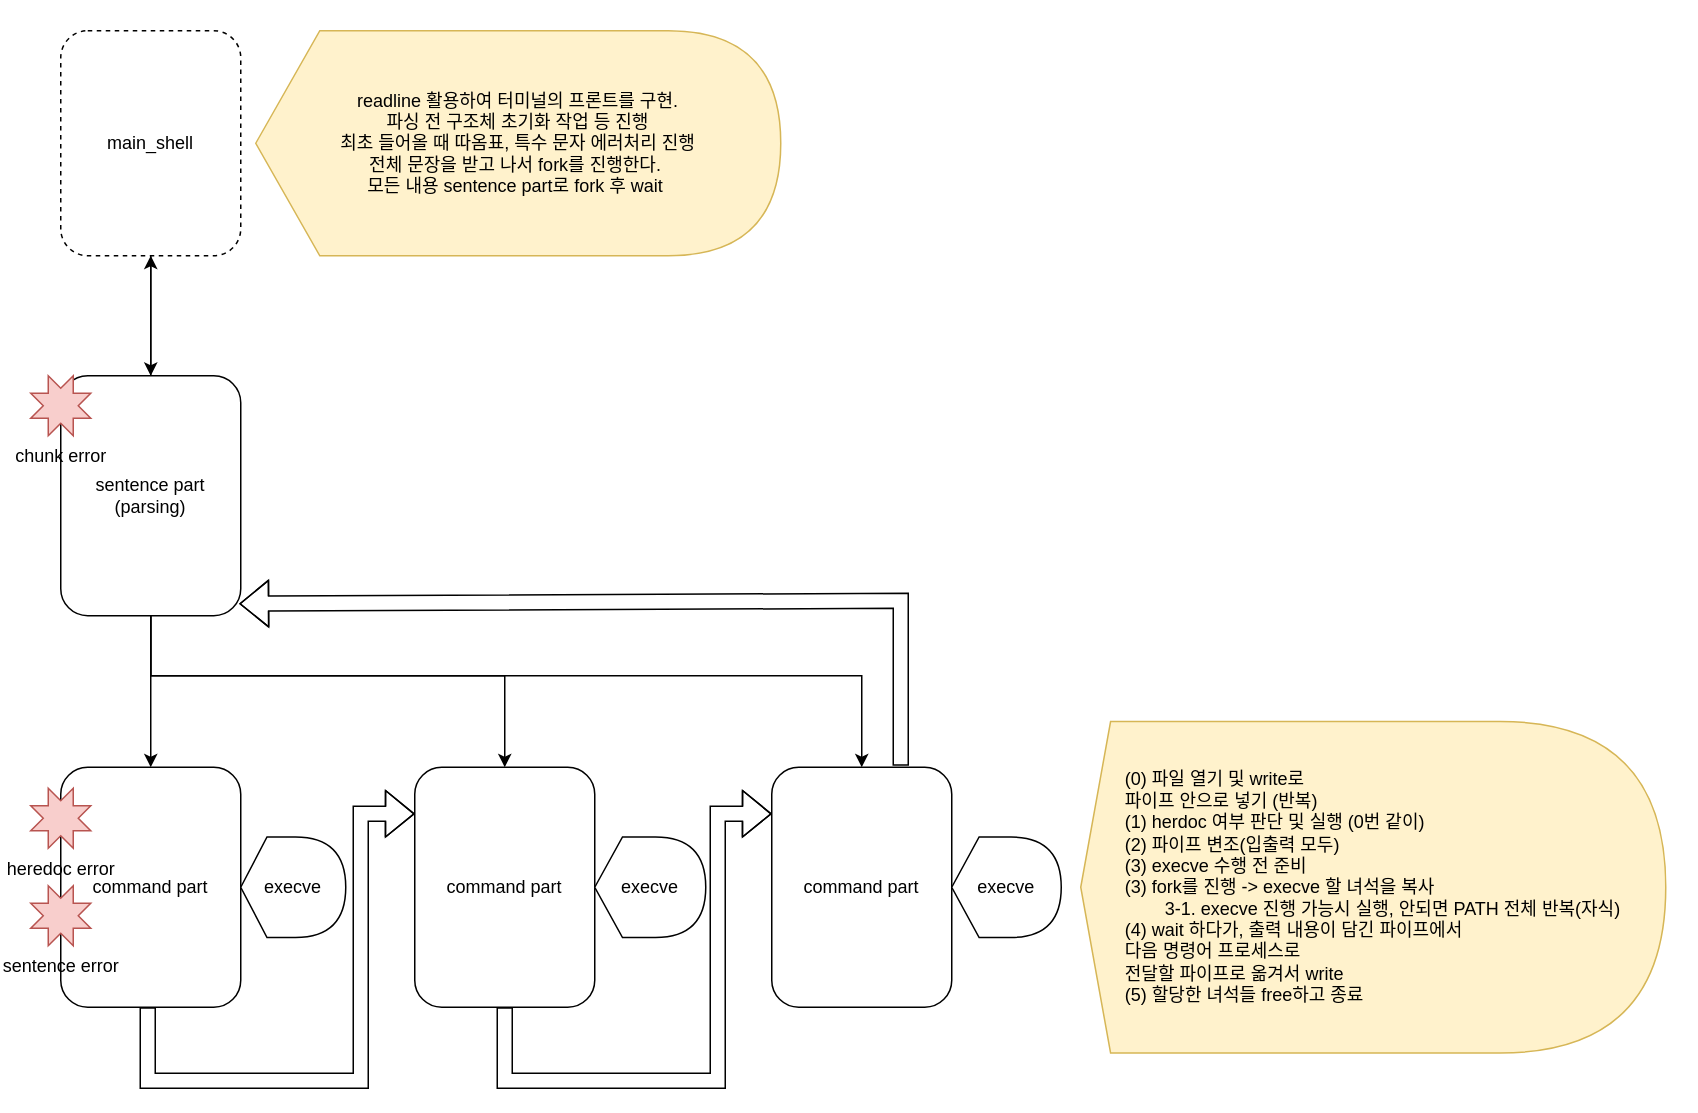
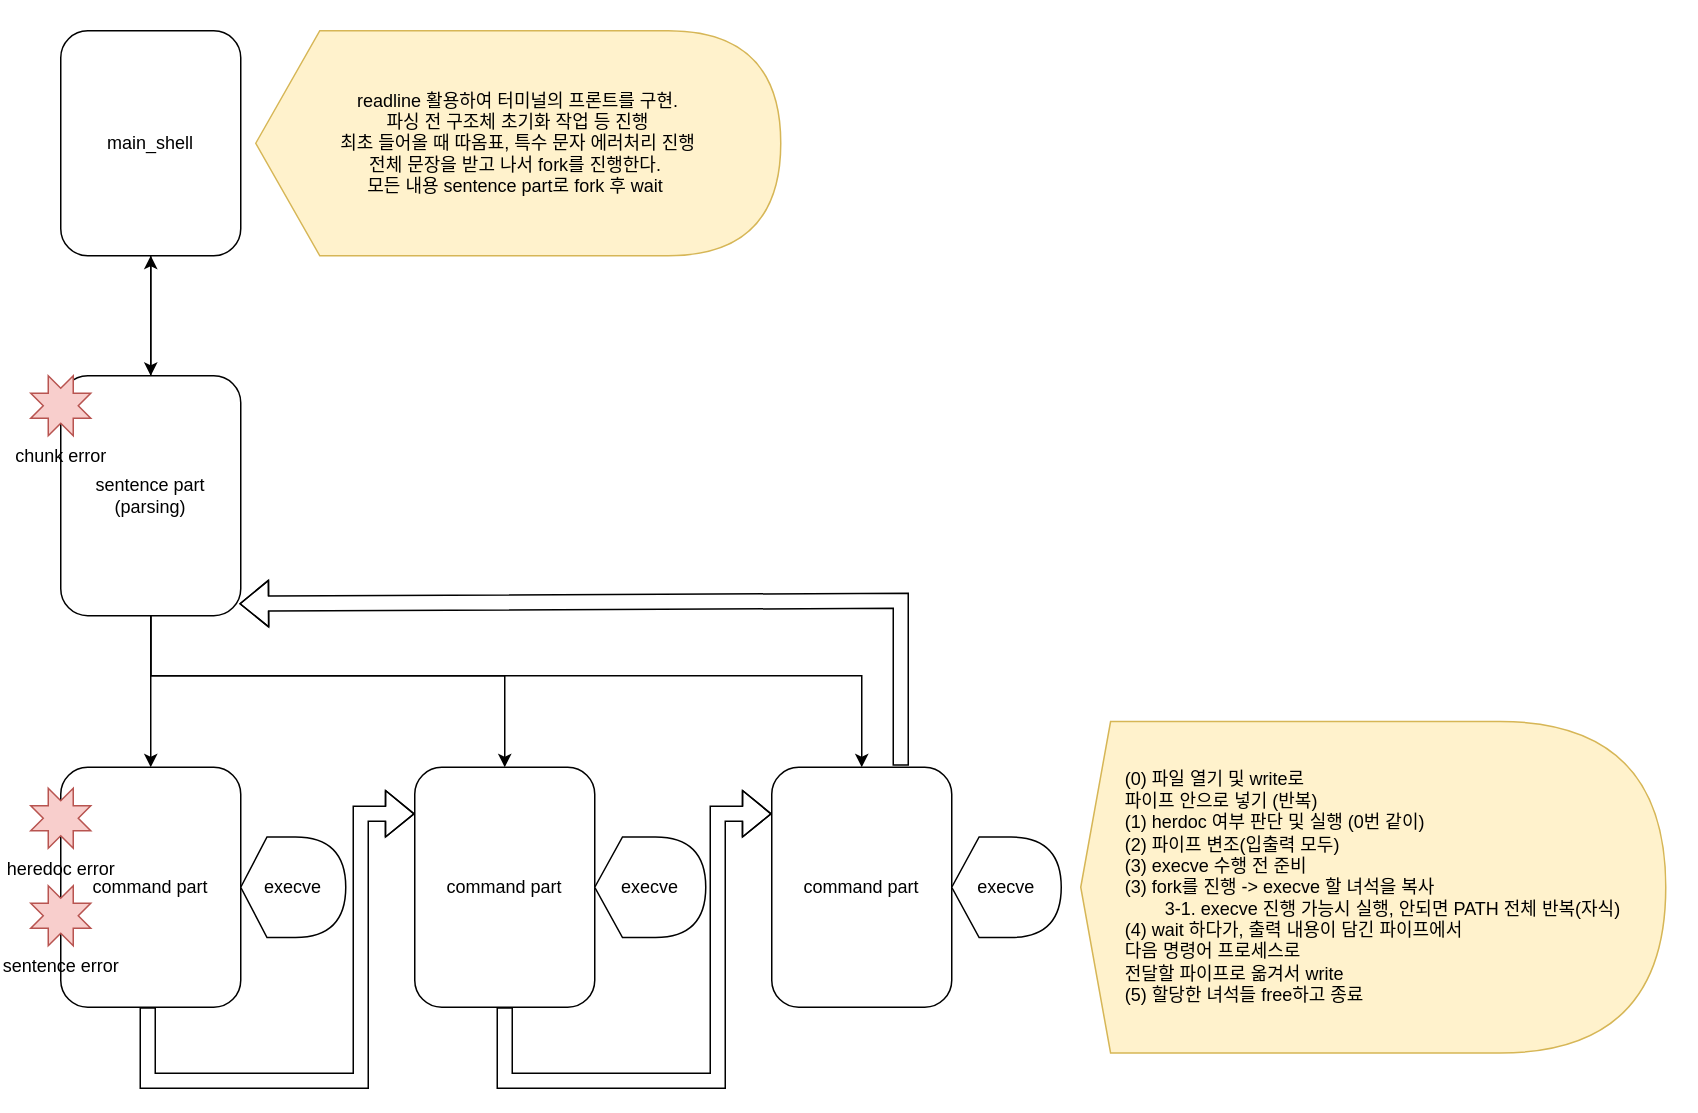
(151, 143) -> (151, 143)
